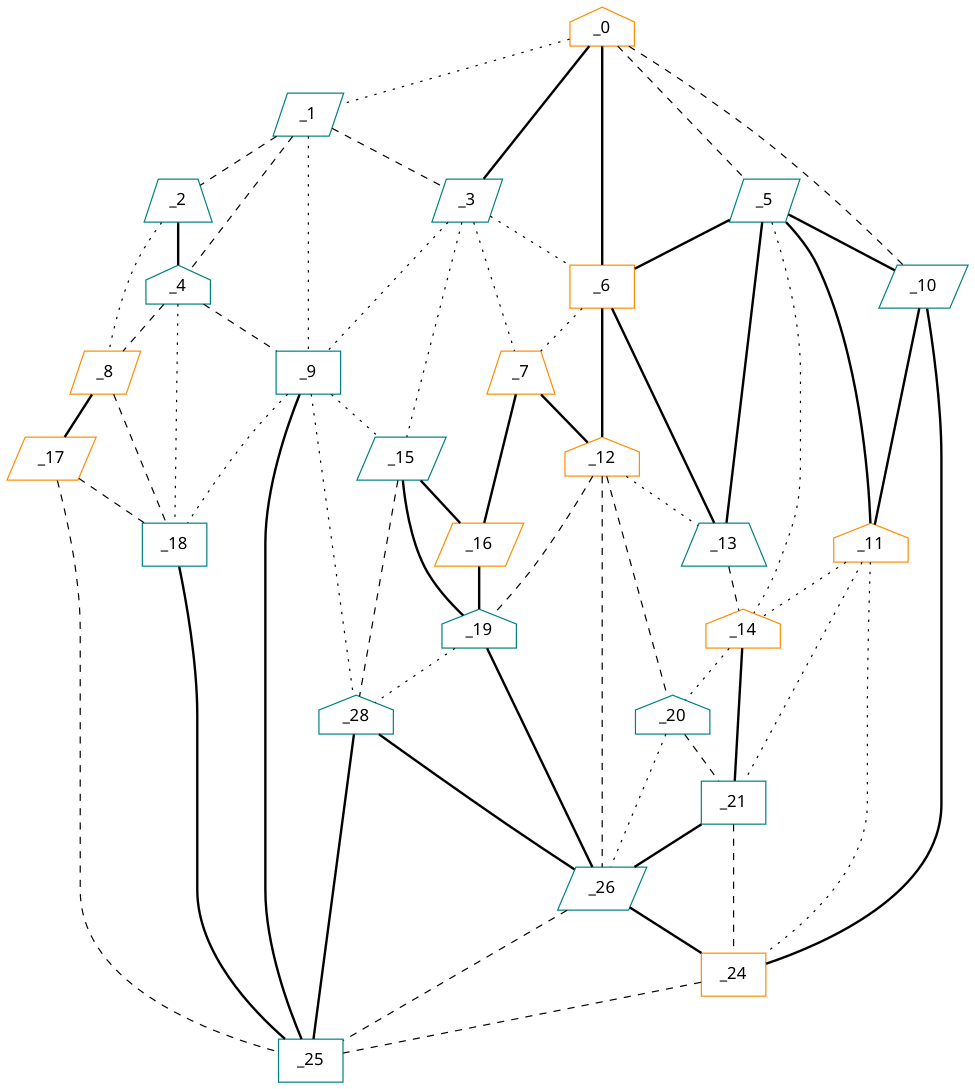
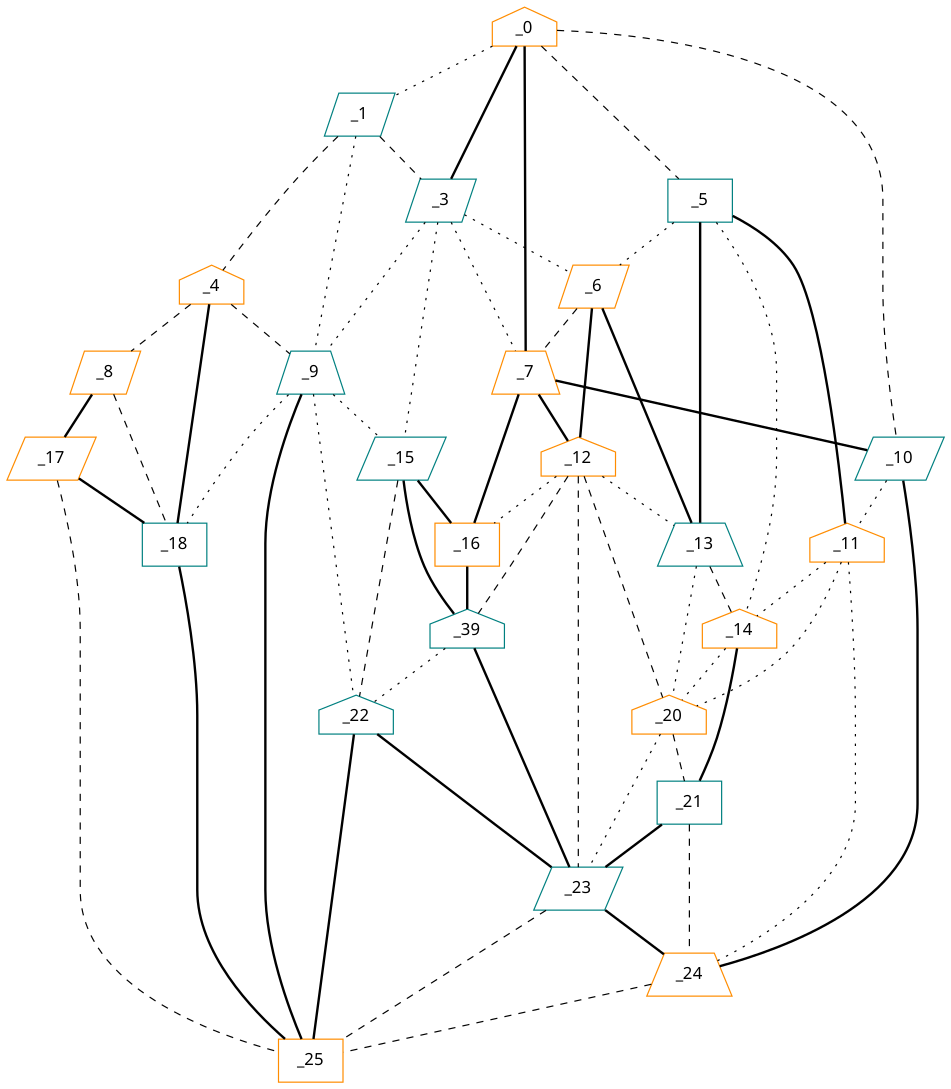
(602, 156) -> (525, 199)
(178, 201) -> none
(765, 201) -> (700, 201)
(842, 242) -> (711, 415)
(682, 244) -> (647, 244)
(178, 287) -> (212, 287)
(602, 287) -> (594, 287)
(561, 330) -> (560, 330)
(308, 373) -> (311, 373)
(176, 414) -> (193, 414)
(897, 416) -> (872, 504)
none -> (525, 500)
(112, 501) -> (112, 501)
(479, 545) -> (467, 545)
(479, 631) -> (467, 631)
none -> (684, 631)
(803, 672) -> (787, 652)
(356, 717) -> (356, 717)
(673, 717) -> (669, 717)
(602, 889) -> (578, 889)
(734, 975) -> (689, 975)
(311, 1061) -> (311, 1061)
